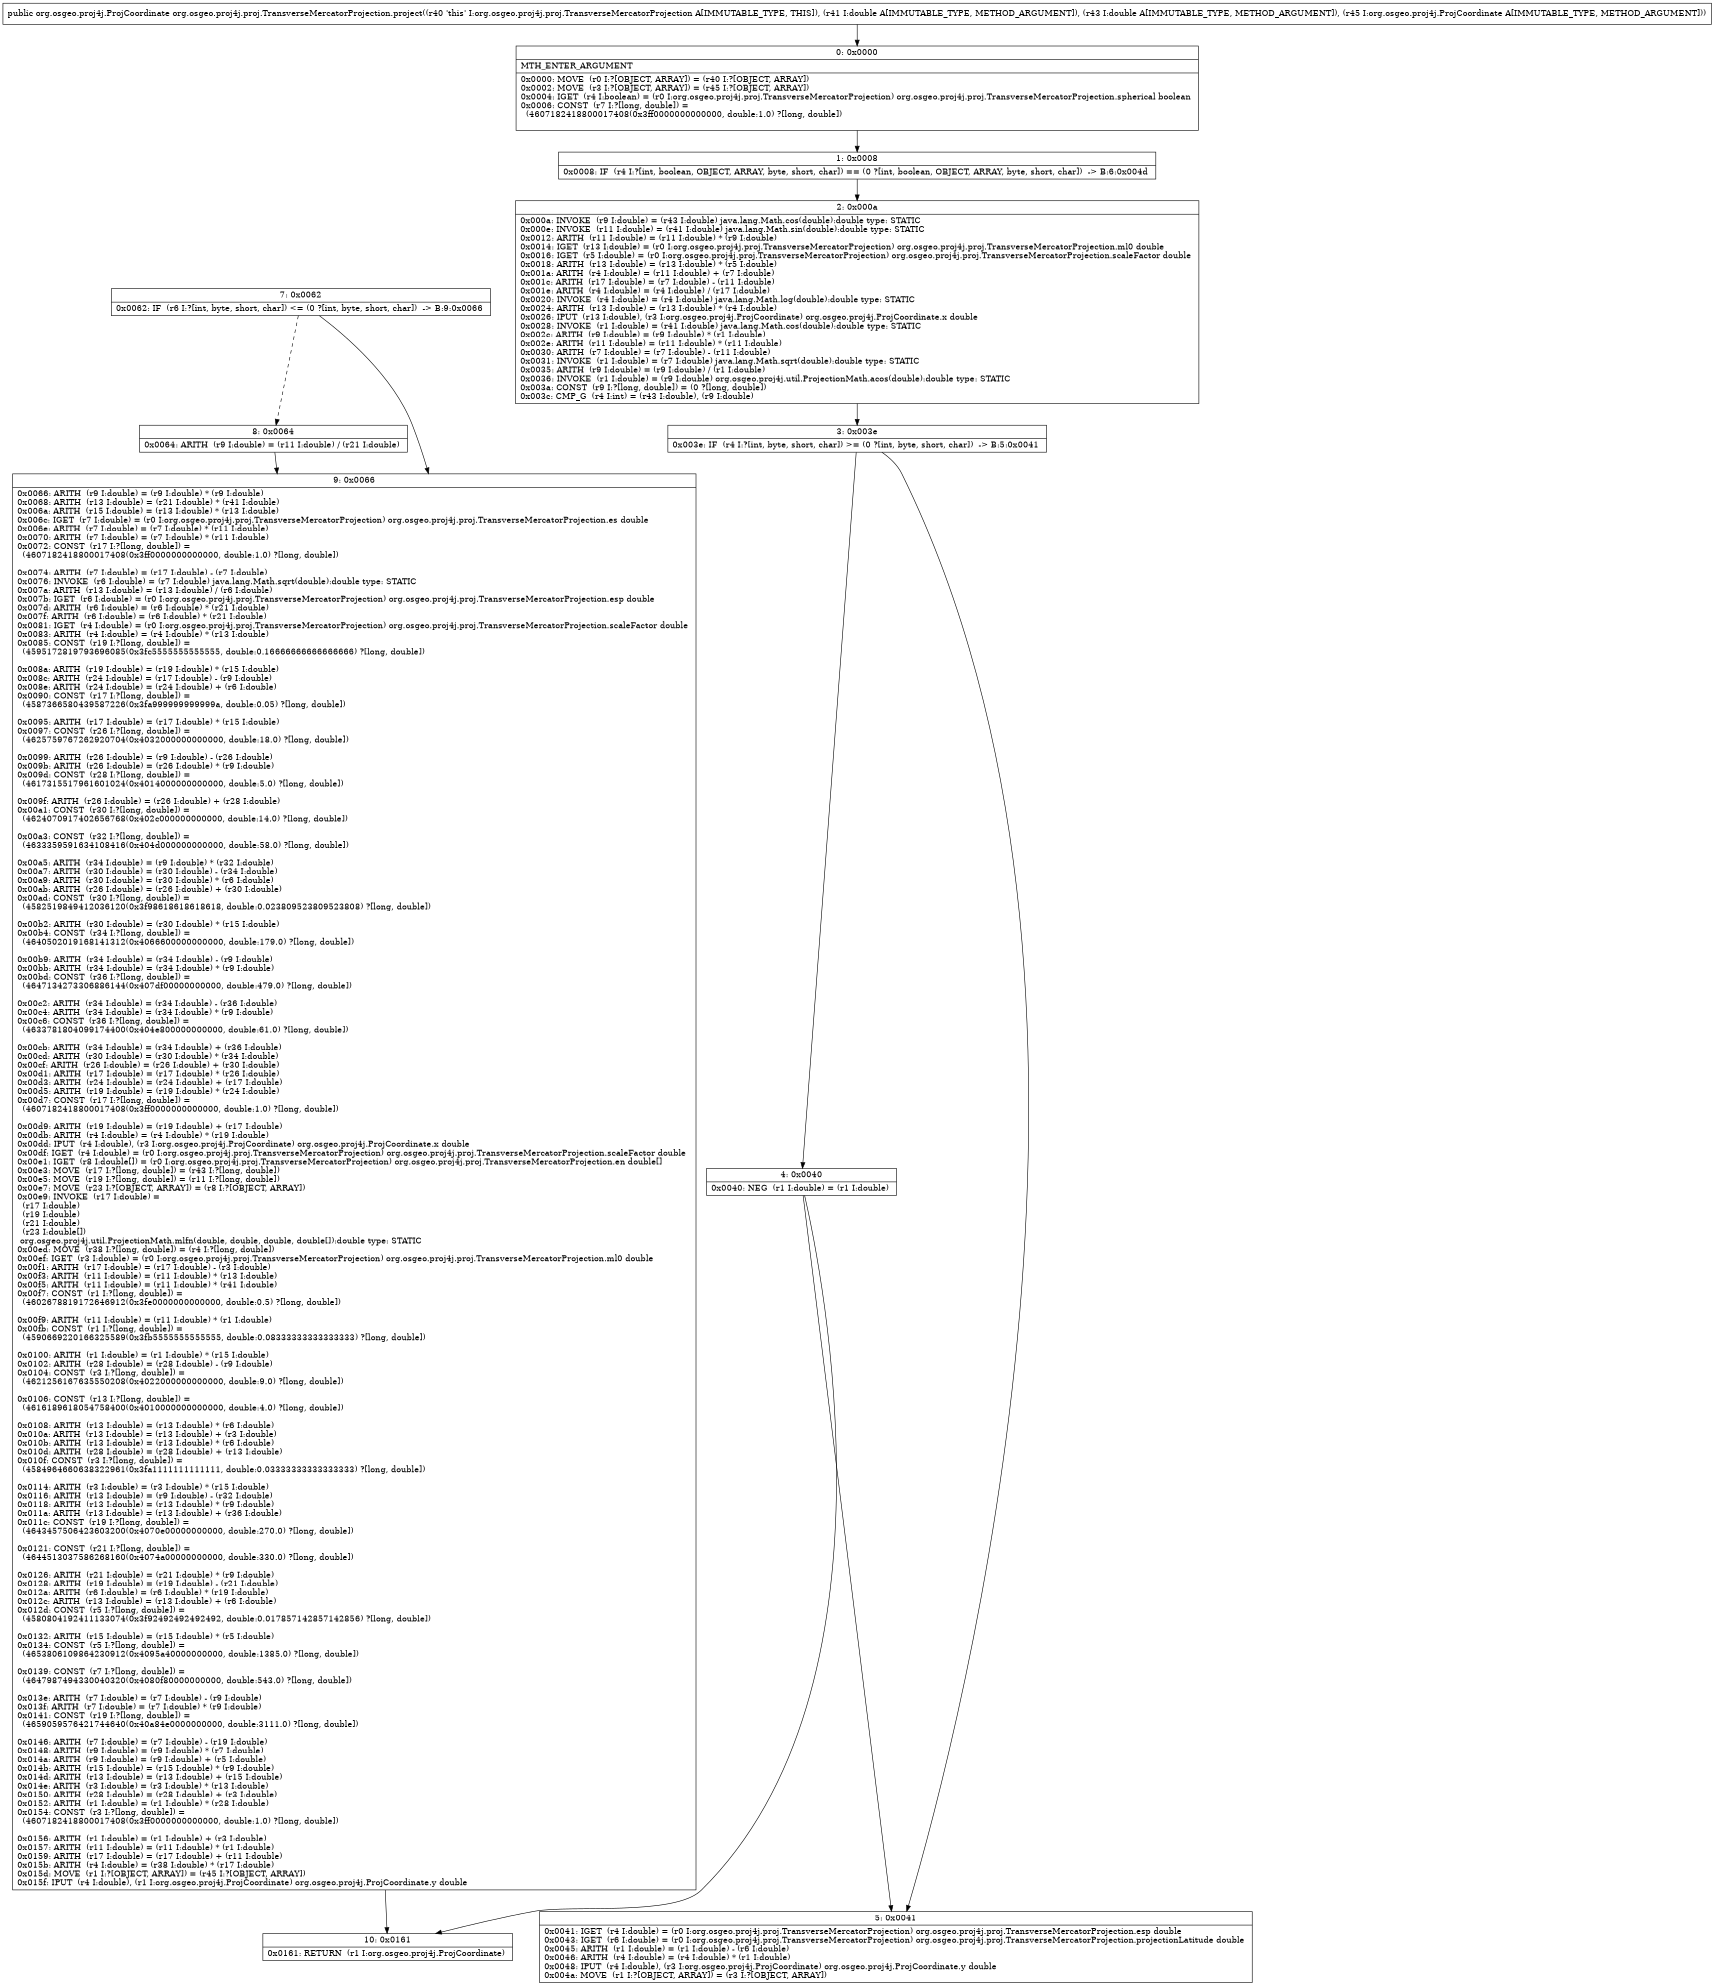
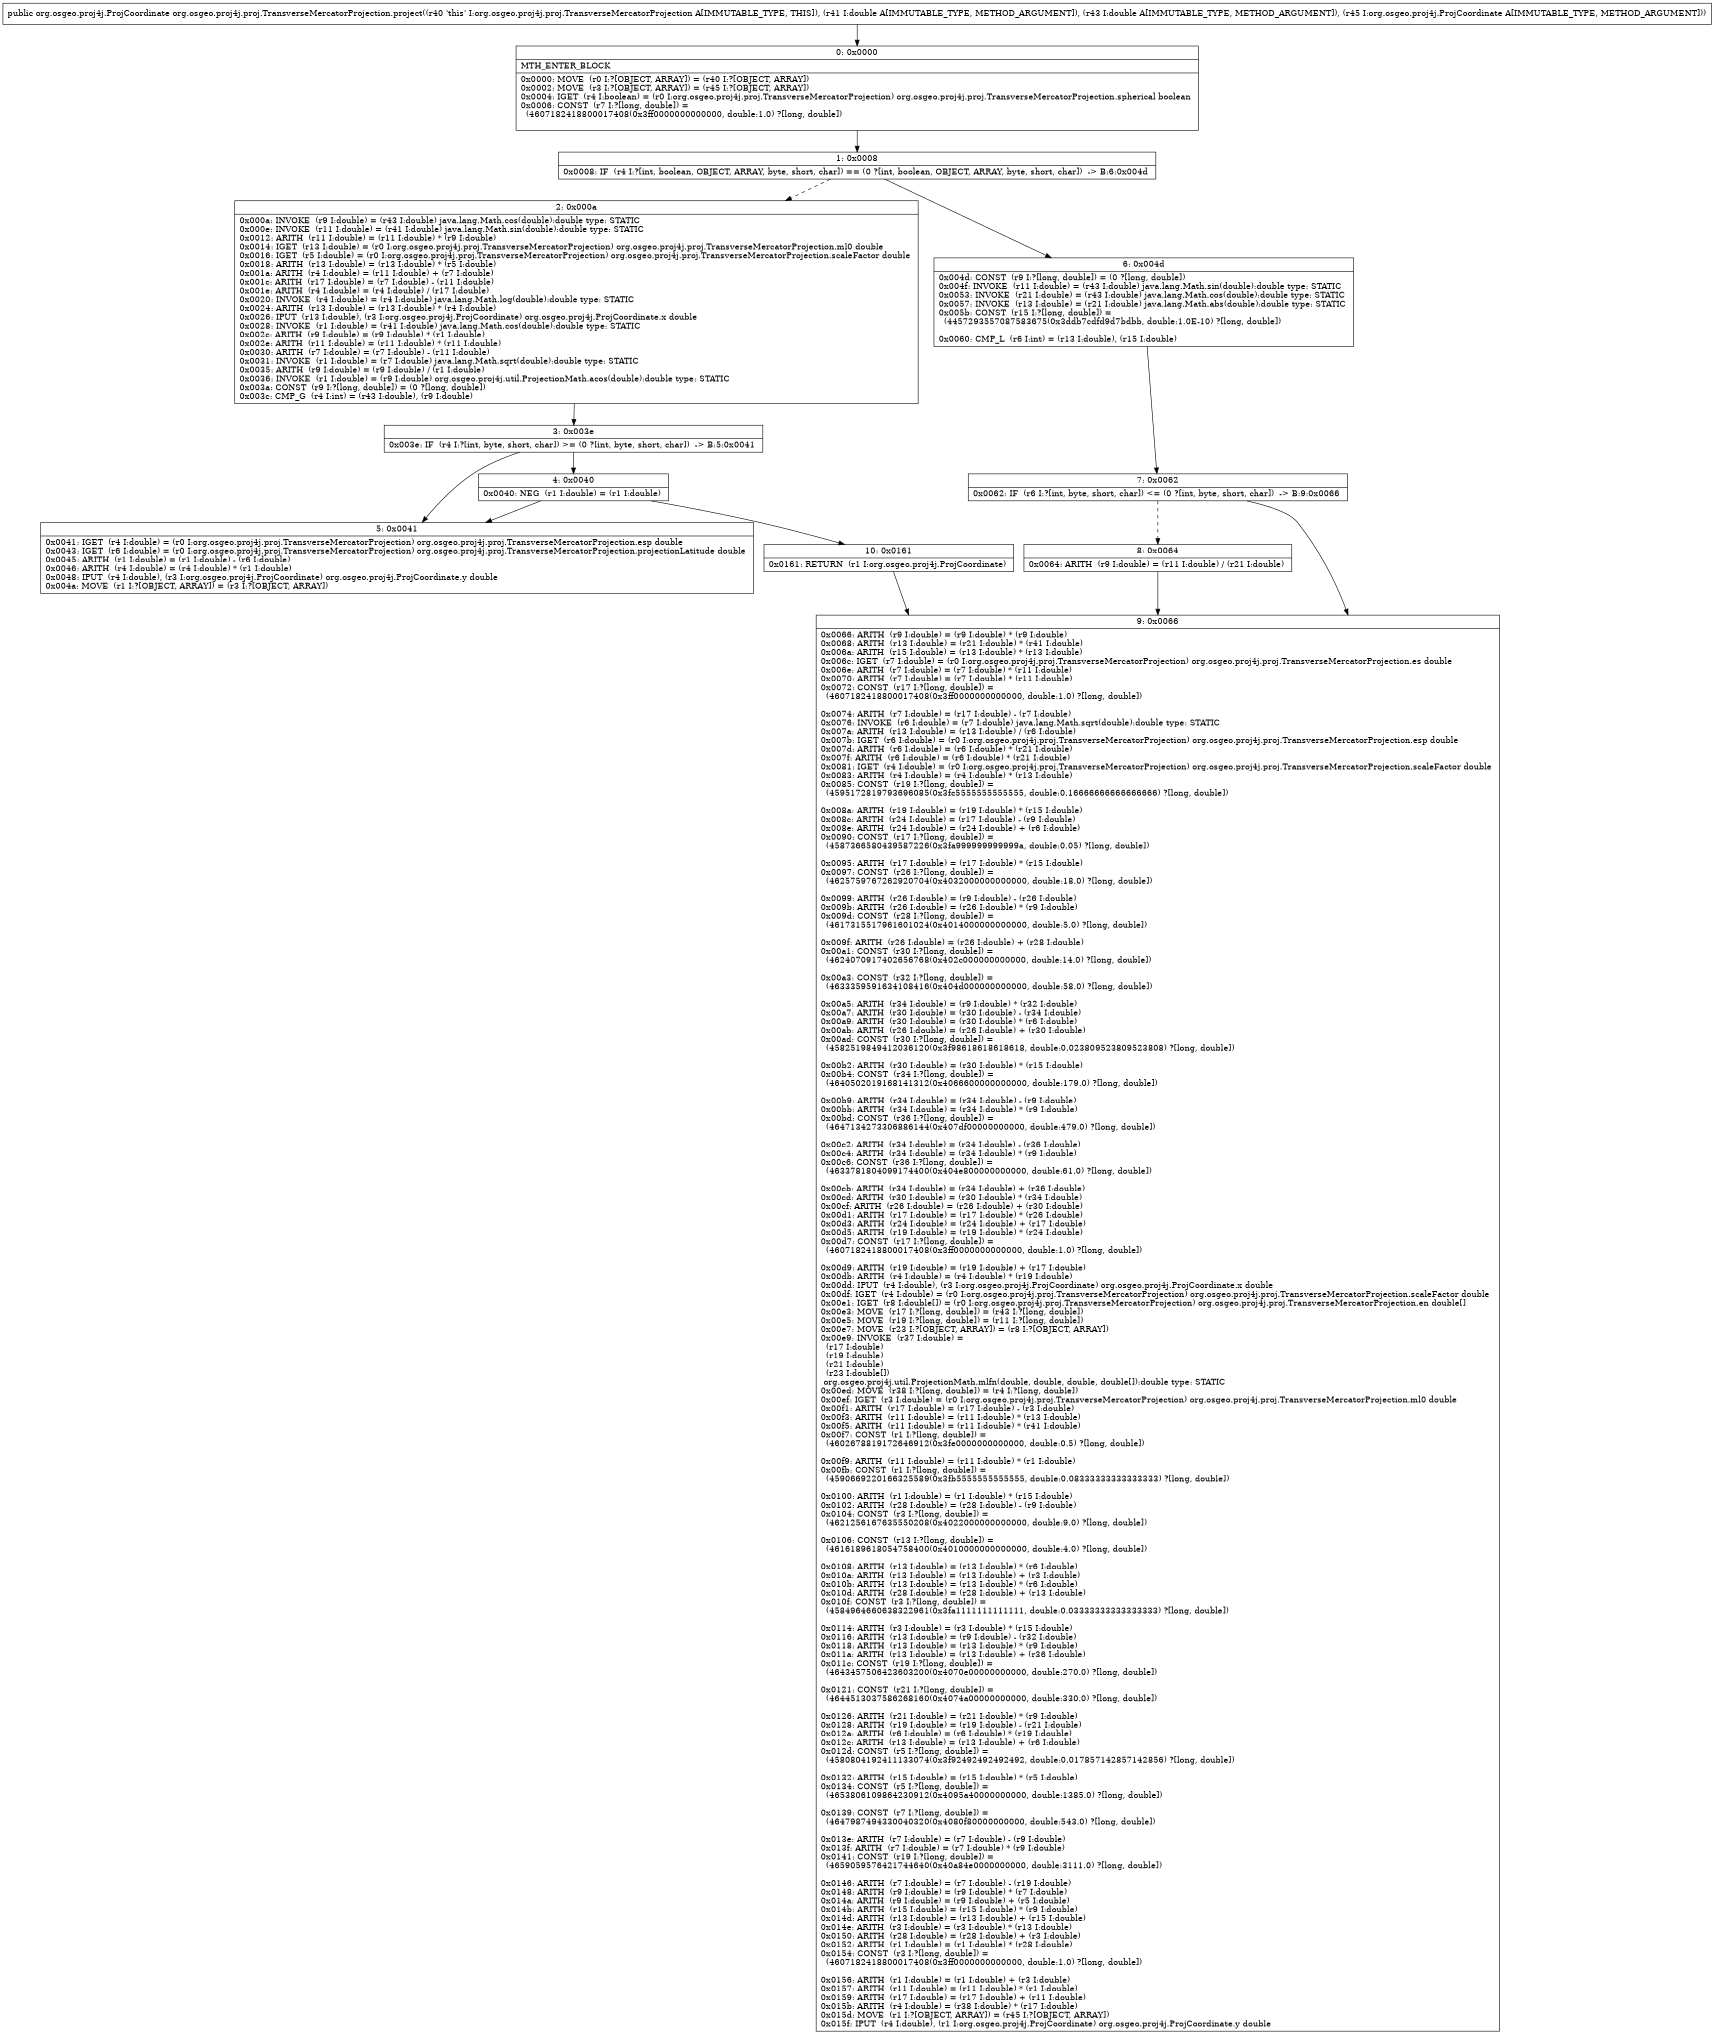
(577, 66) -> (566, 66)
(857, 187) -> (811, 189)
none -> (1144, 302)
(90, 1197) -> (894, 1338)
(386, 1909) -> (900, 590)
